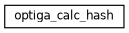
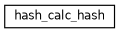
(64, 17) -> (60, 17)
